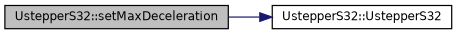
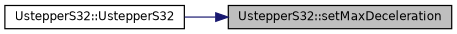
(244, 17) -> (200, 17)
